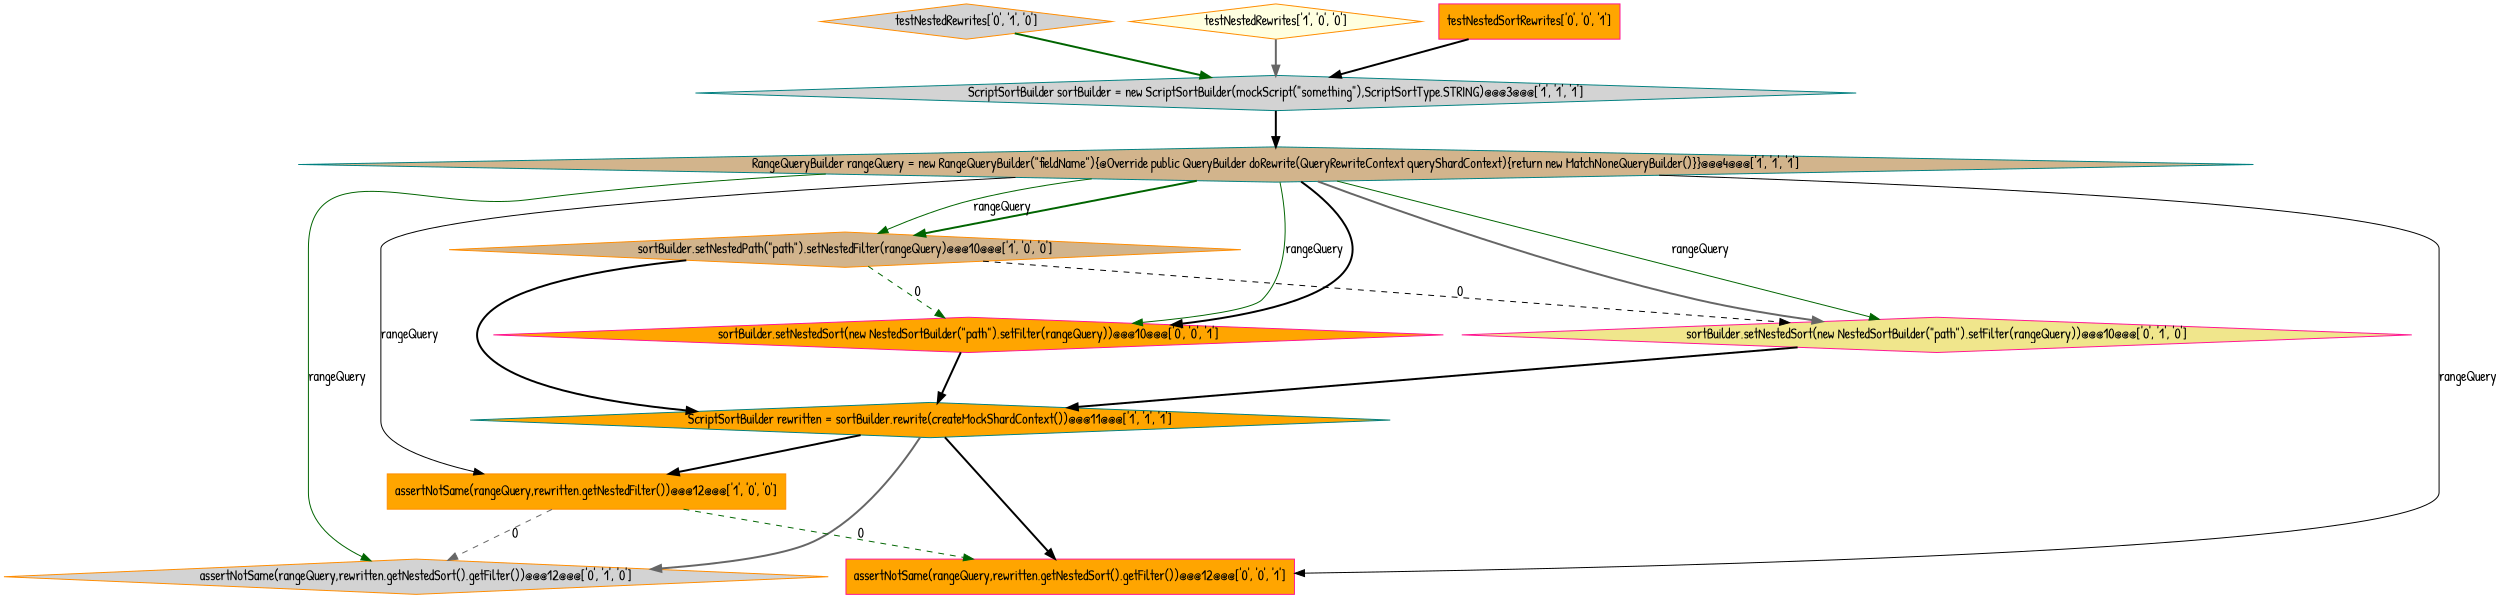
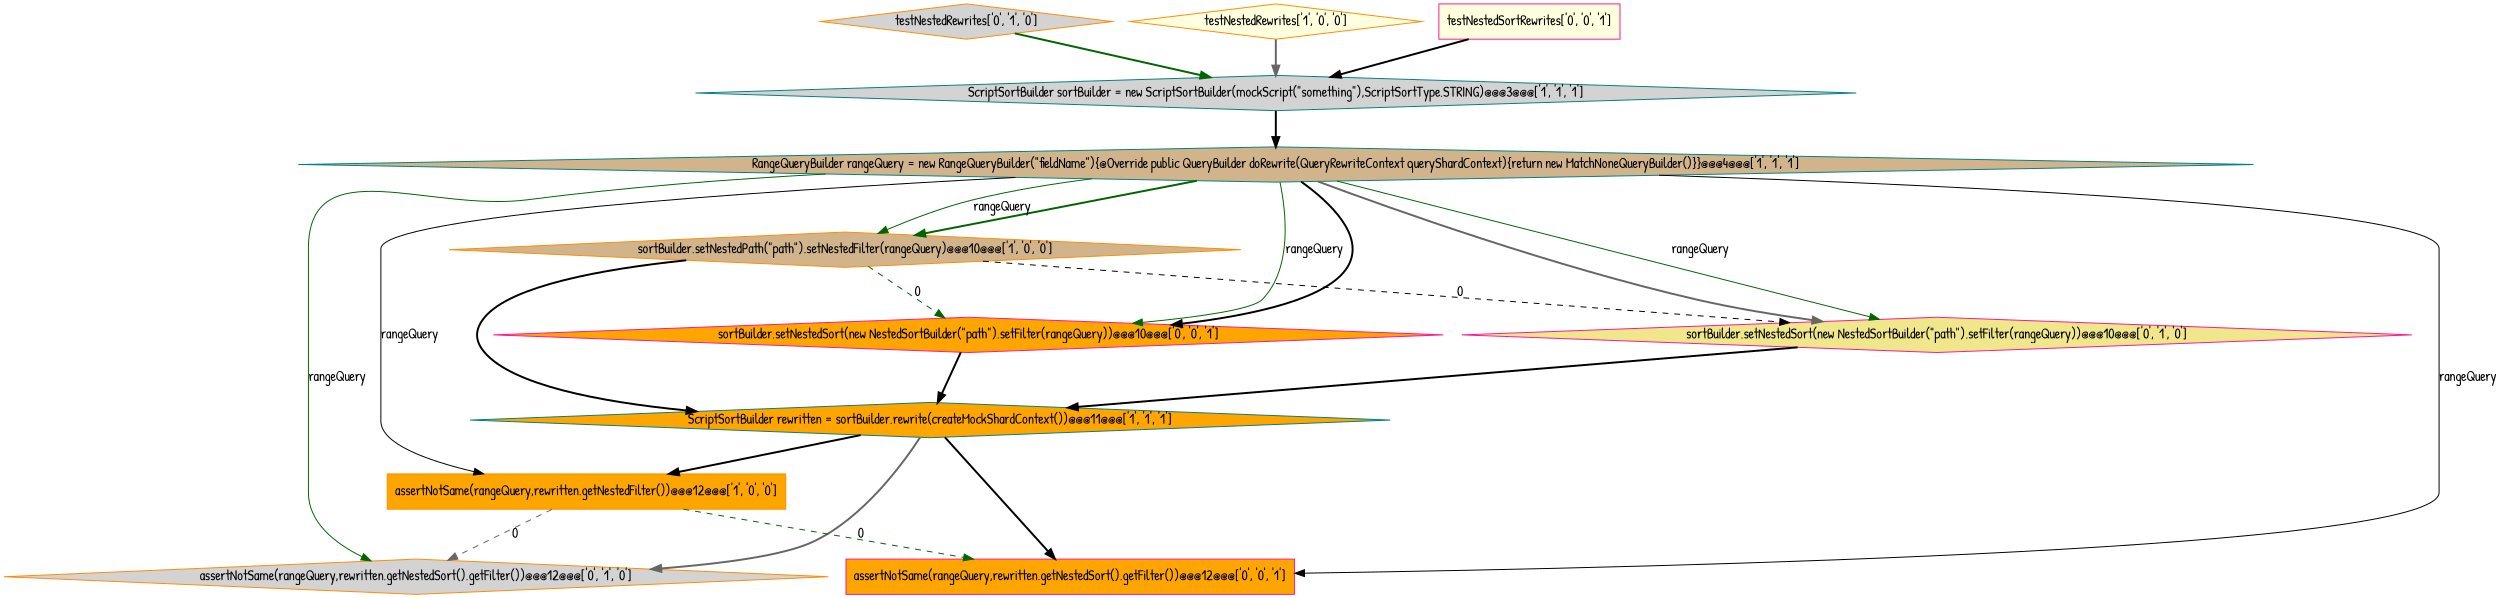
(1529, 22) -> (1529, 22)
